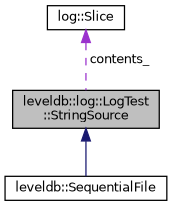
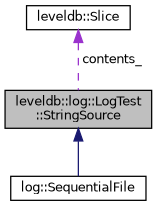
(86, 18) -> (78, 18)
(86, 188) -> (78, 188)
